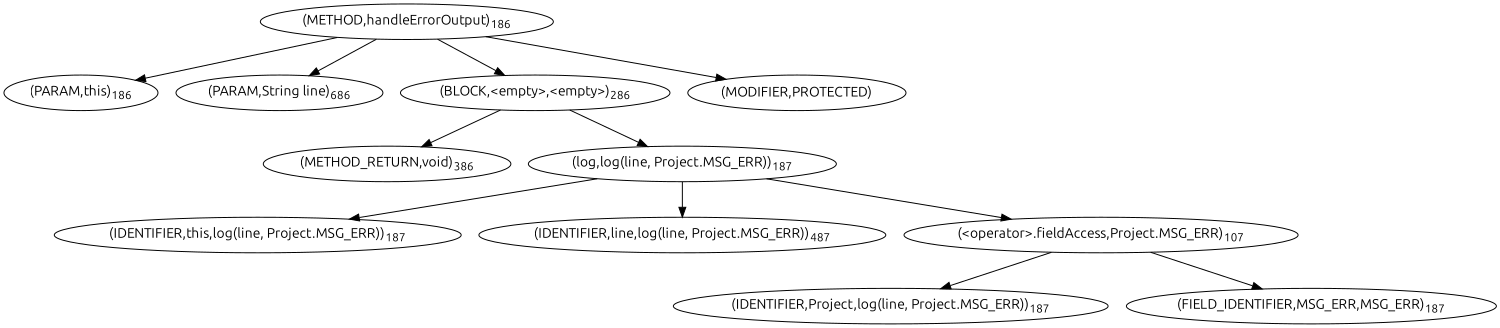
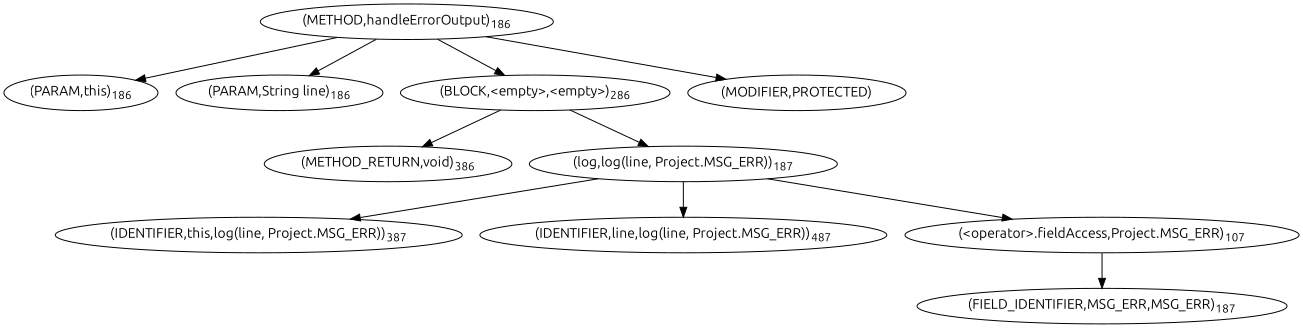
(341, 91) -> (341, 91)
(396, 234) -> (397, 234)
(891, 306) -> none
